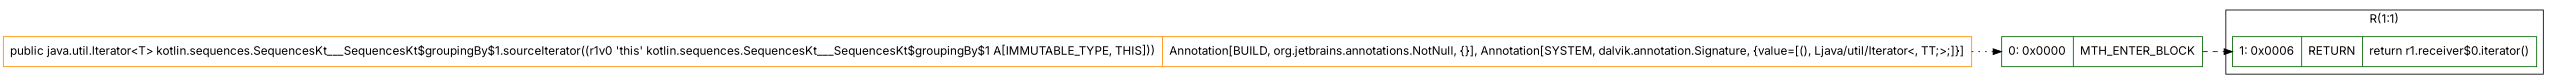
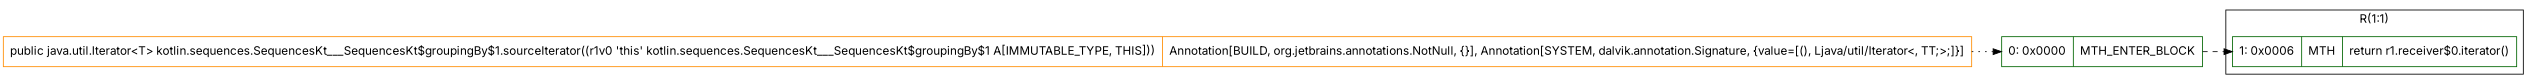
(2332, 51) -> (2322, 51)
